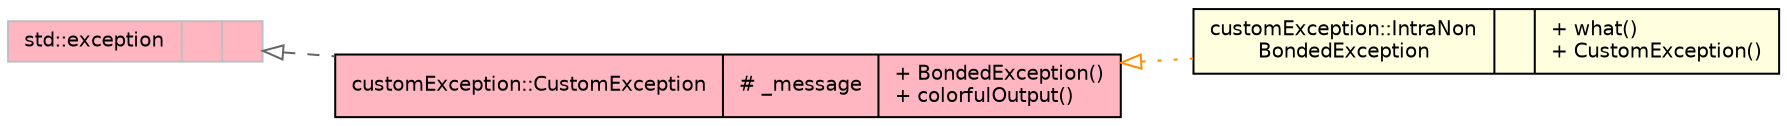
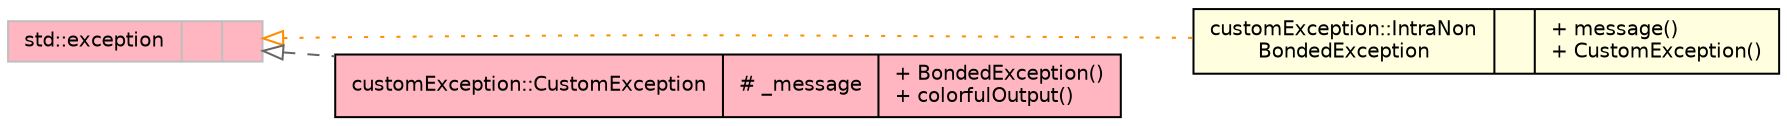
(1594, 29) -> (1616, 29)
(1167, 60) -> (738, 35)
